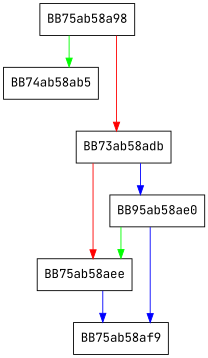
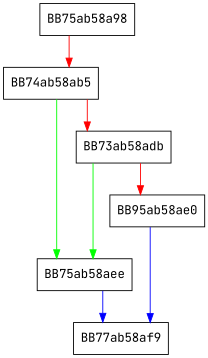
(69, 47) -> (69, 47)
(117, 79) -> (87, 111)
(140, 174) -> (140, 174)
(93, 207) -> (93, 207)
(121, 238) -> (57, 175)
(121, 338) -> (121, 338)
